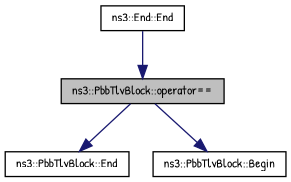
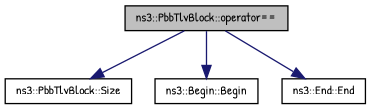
(143, 48) -> (259, 51)
(67, 164) -> (68, 91)
(220, 164) -> (206, 91)
